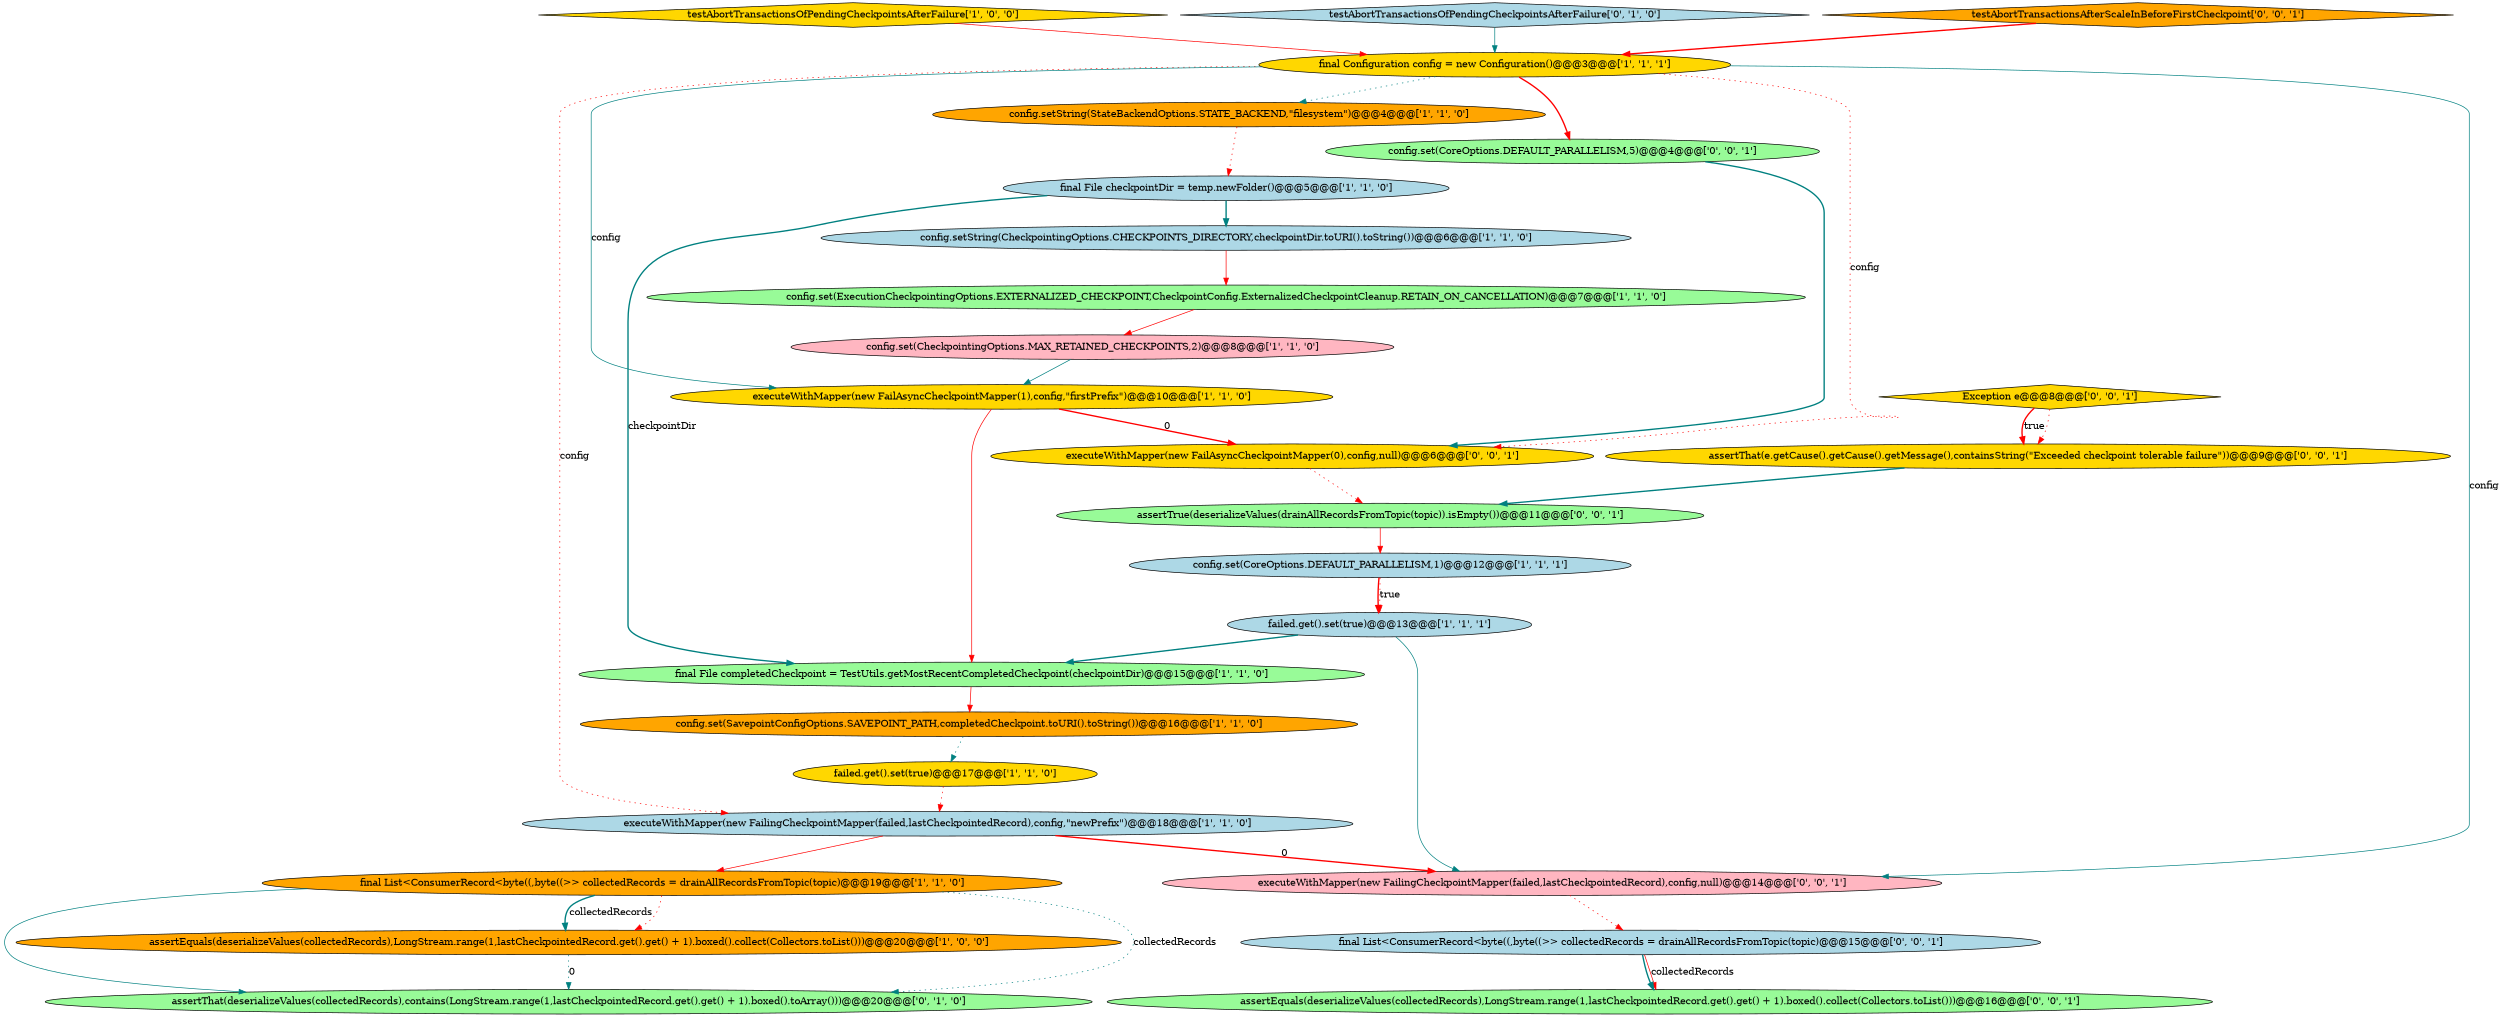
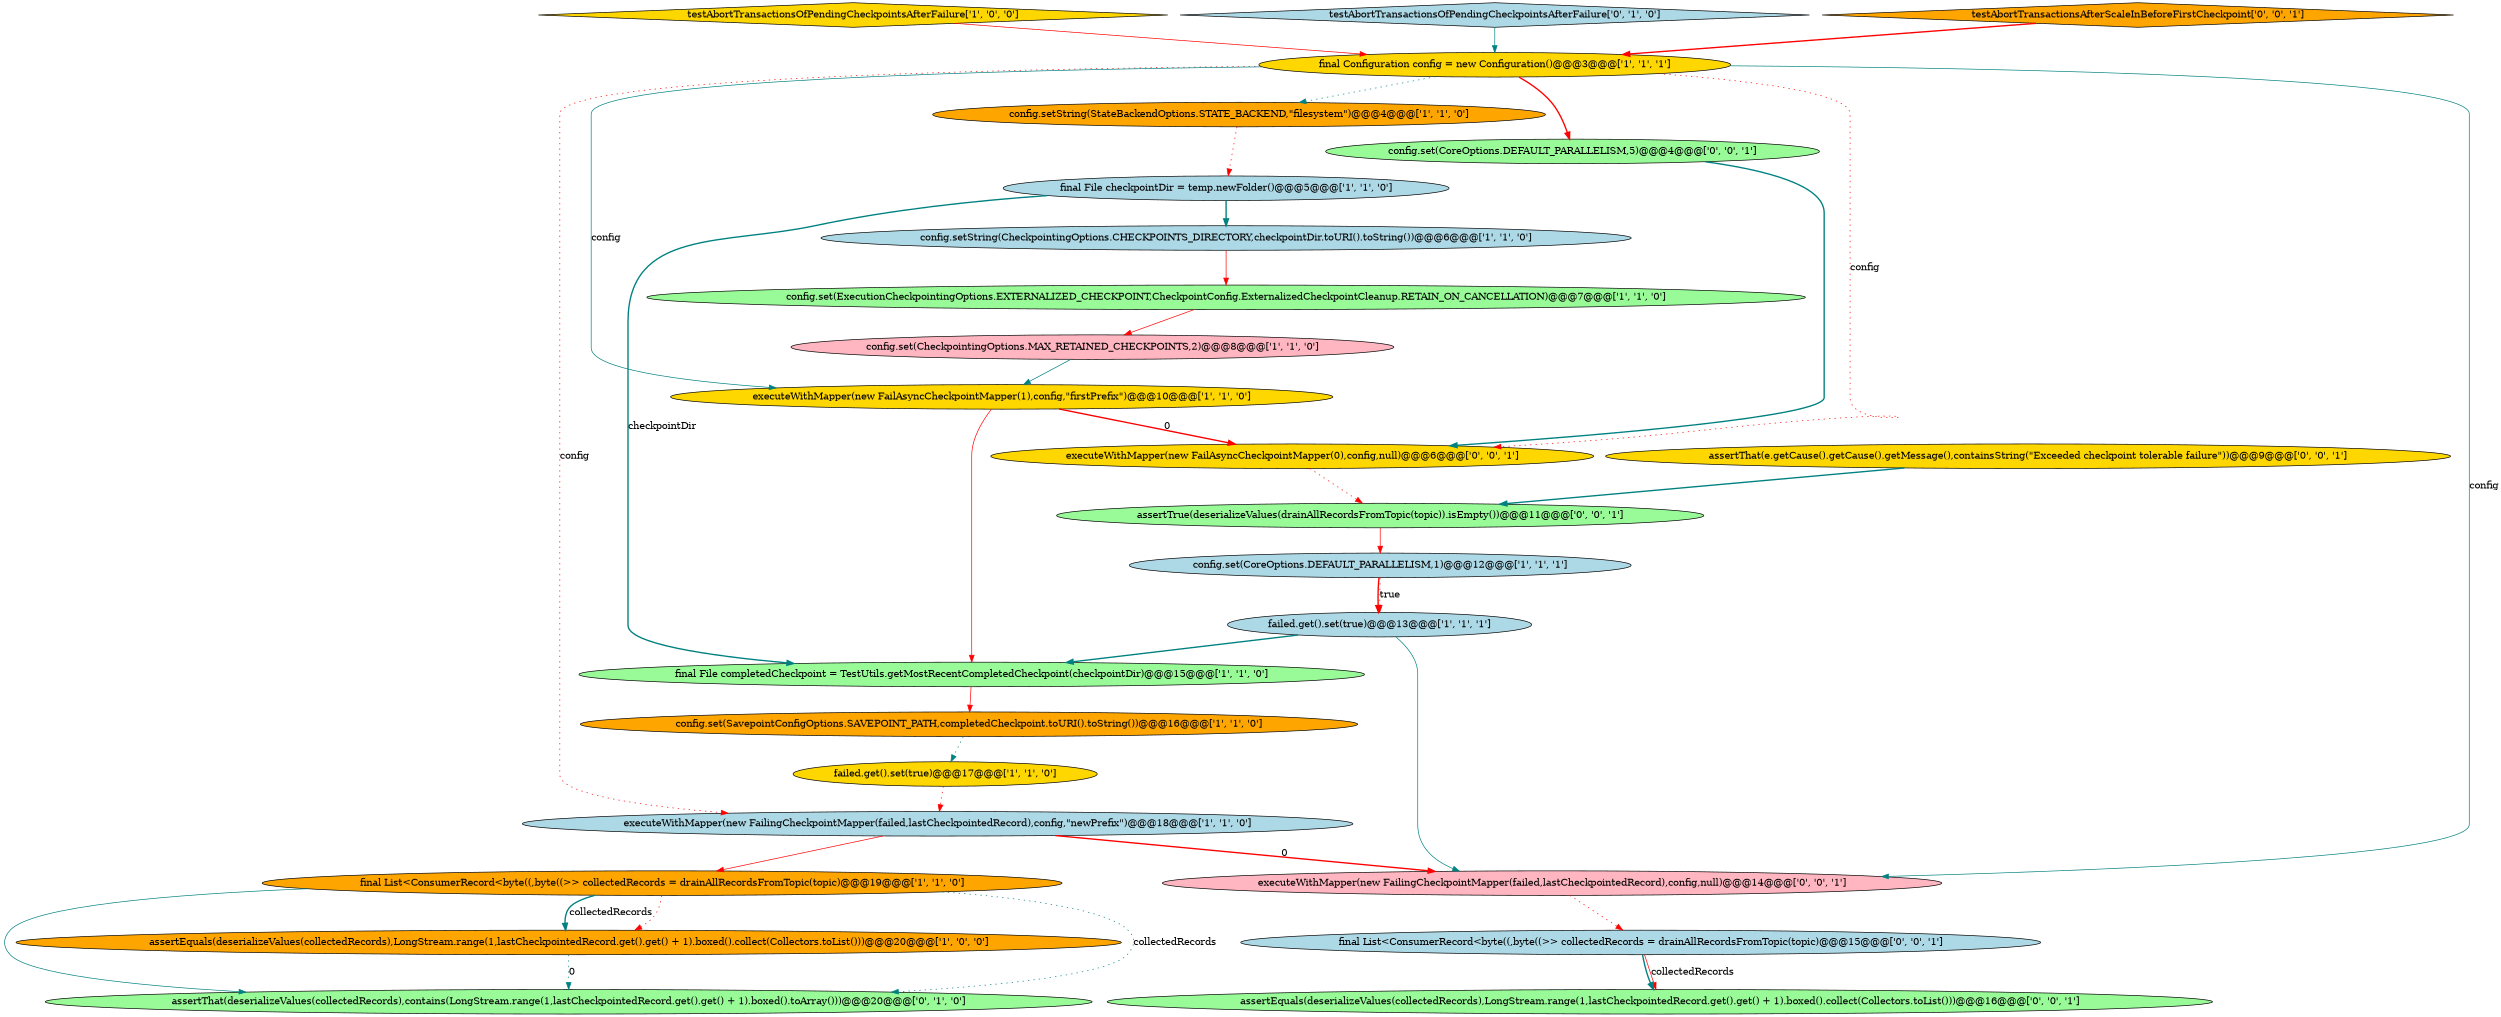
(2050, 397) -> none
